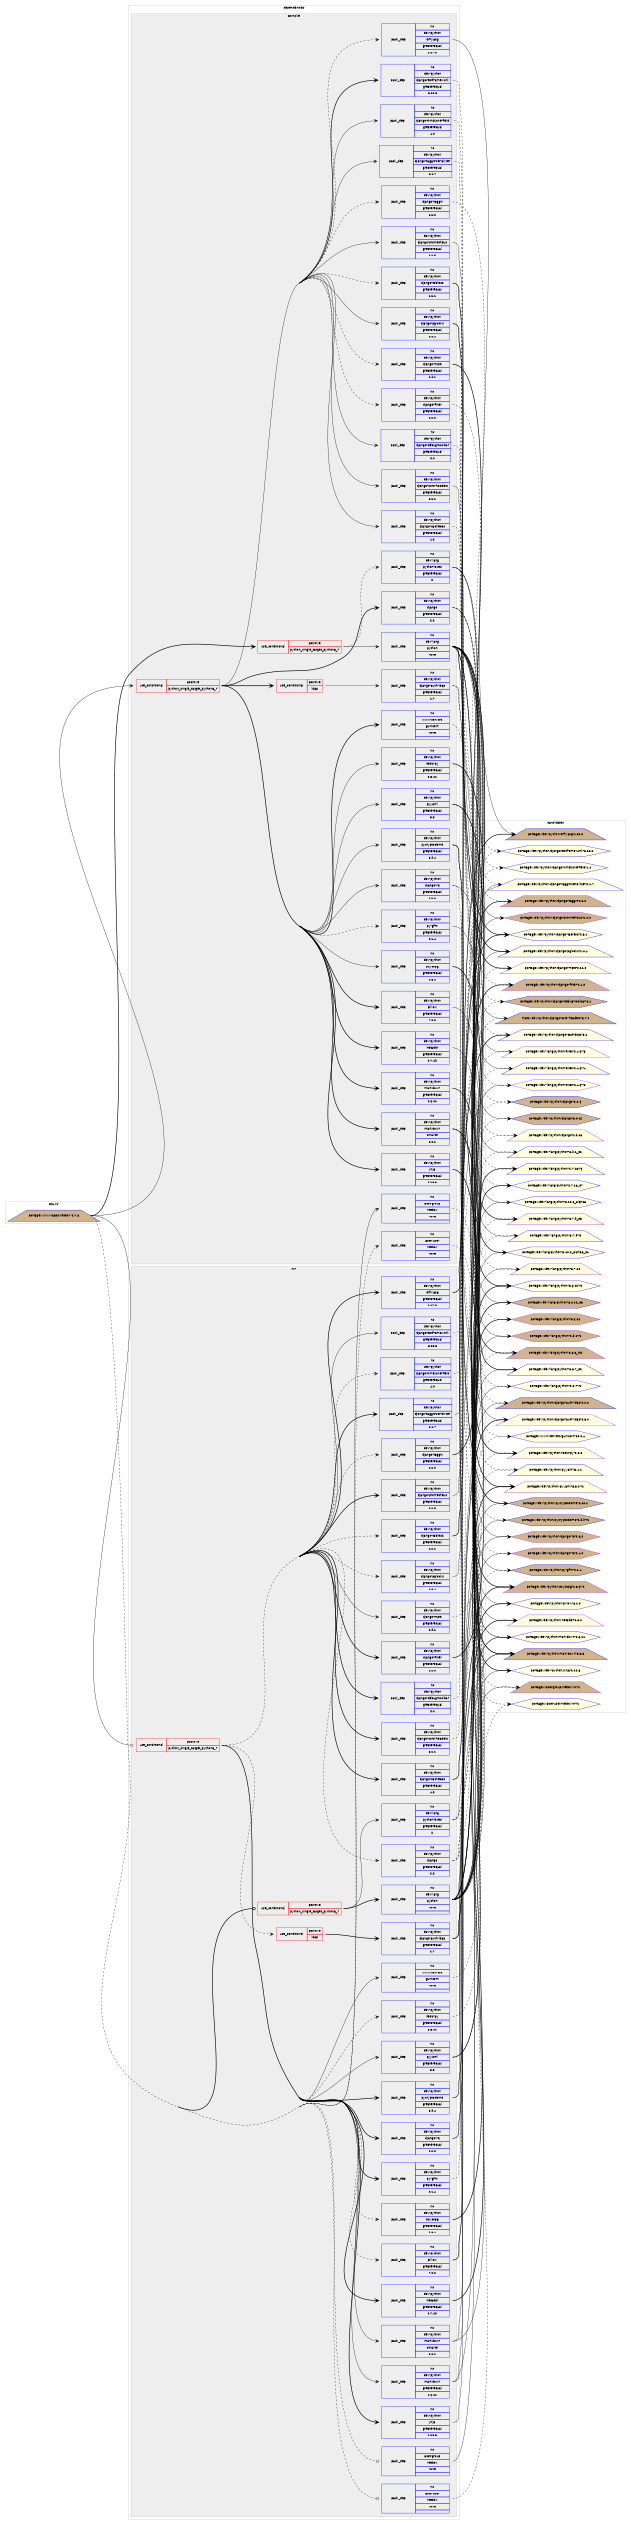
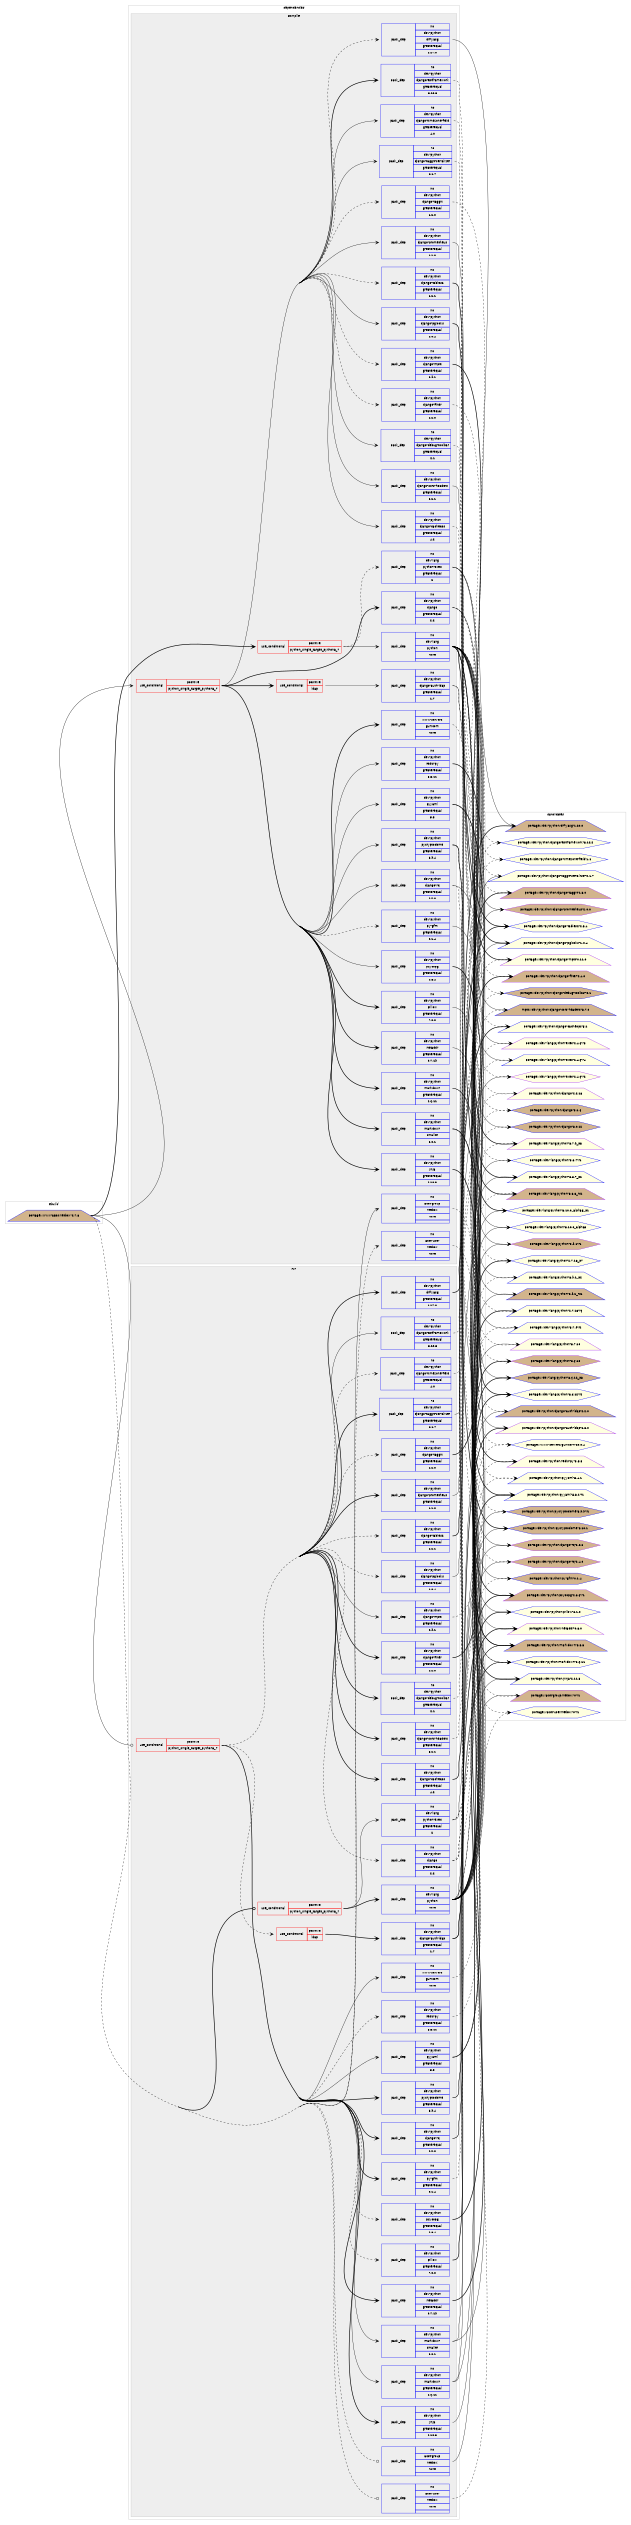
none -> (556, 1294)
(556, 1487) -> (556, 1495)
(556, 1671) -> (556, 1679)
